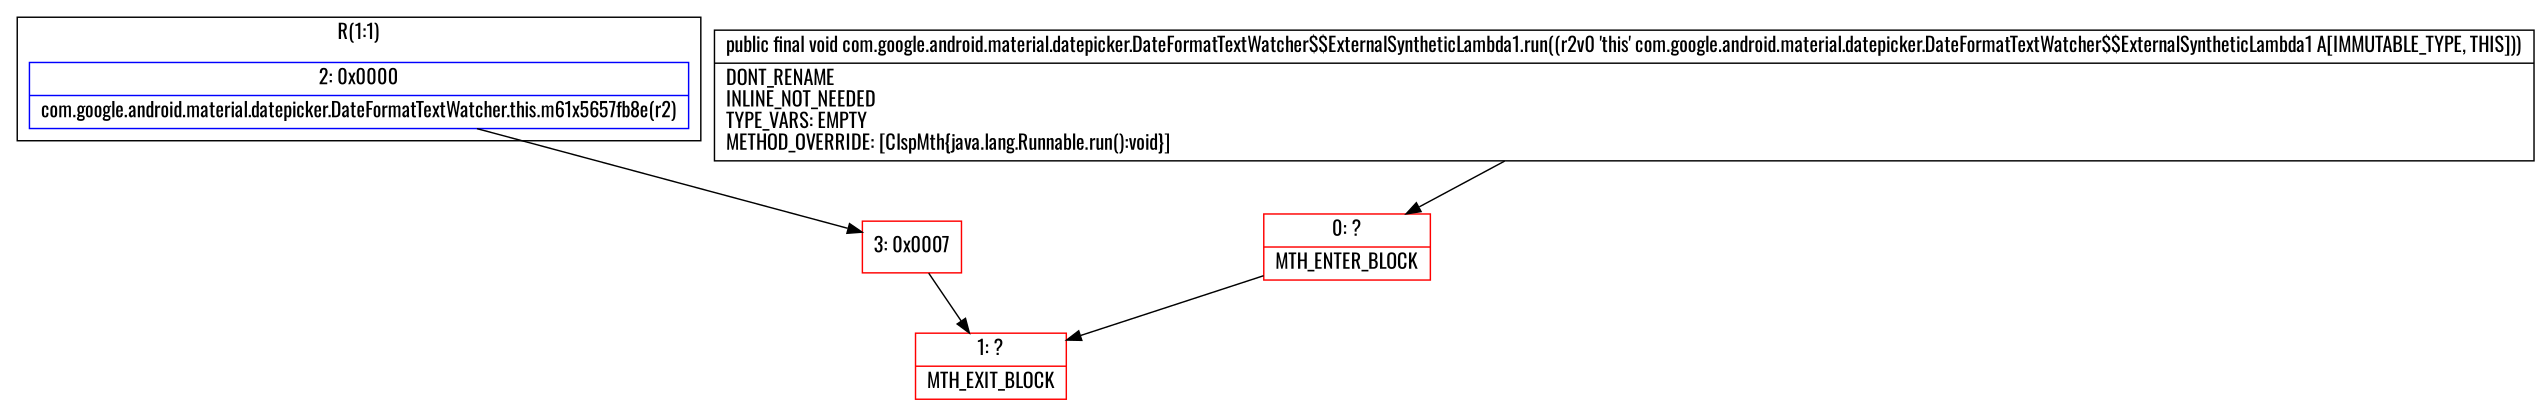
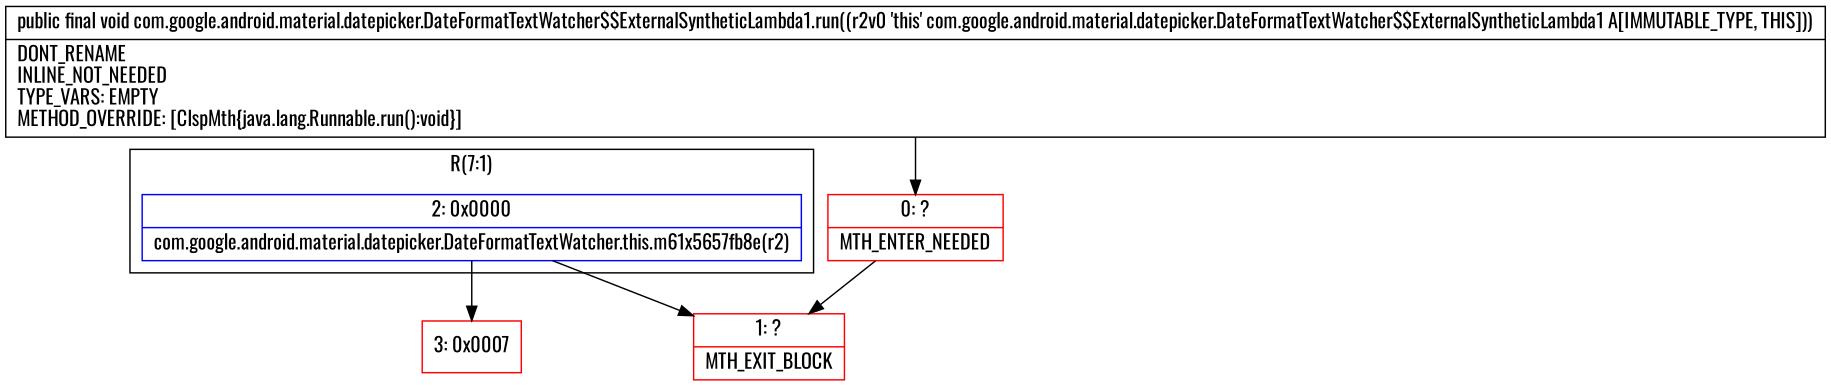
(359, 34) -> (472, 166)
(1347, 263) -> (916, 243)
(945, 297) -> (616, 286)
